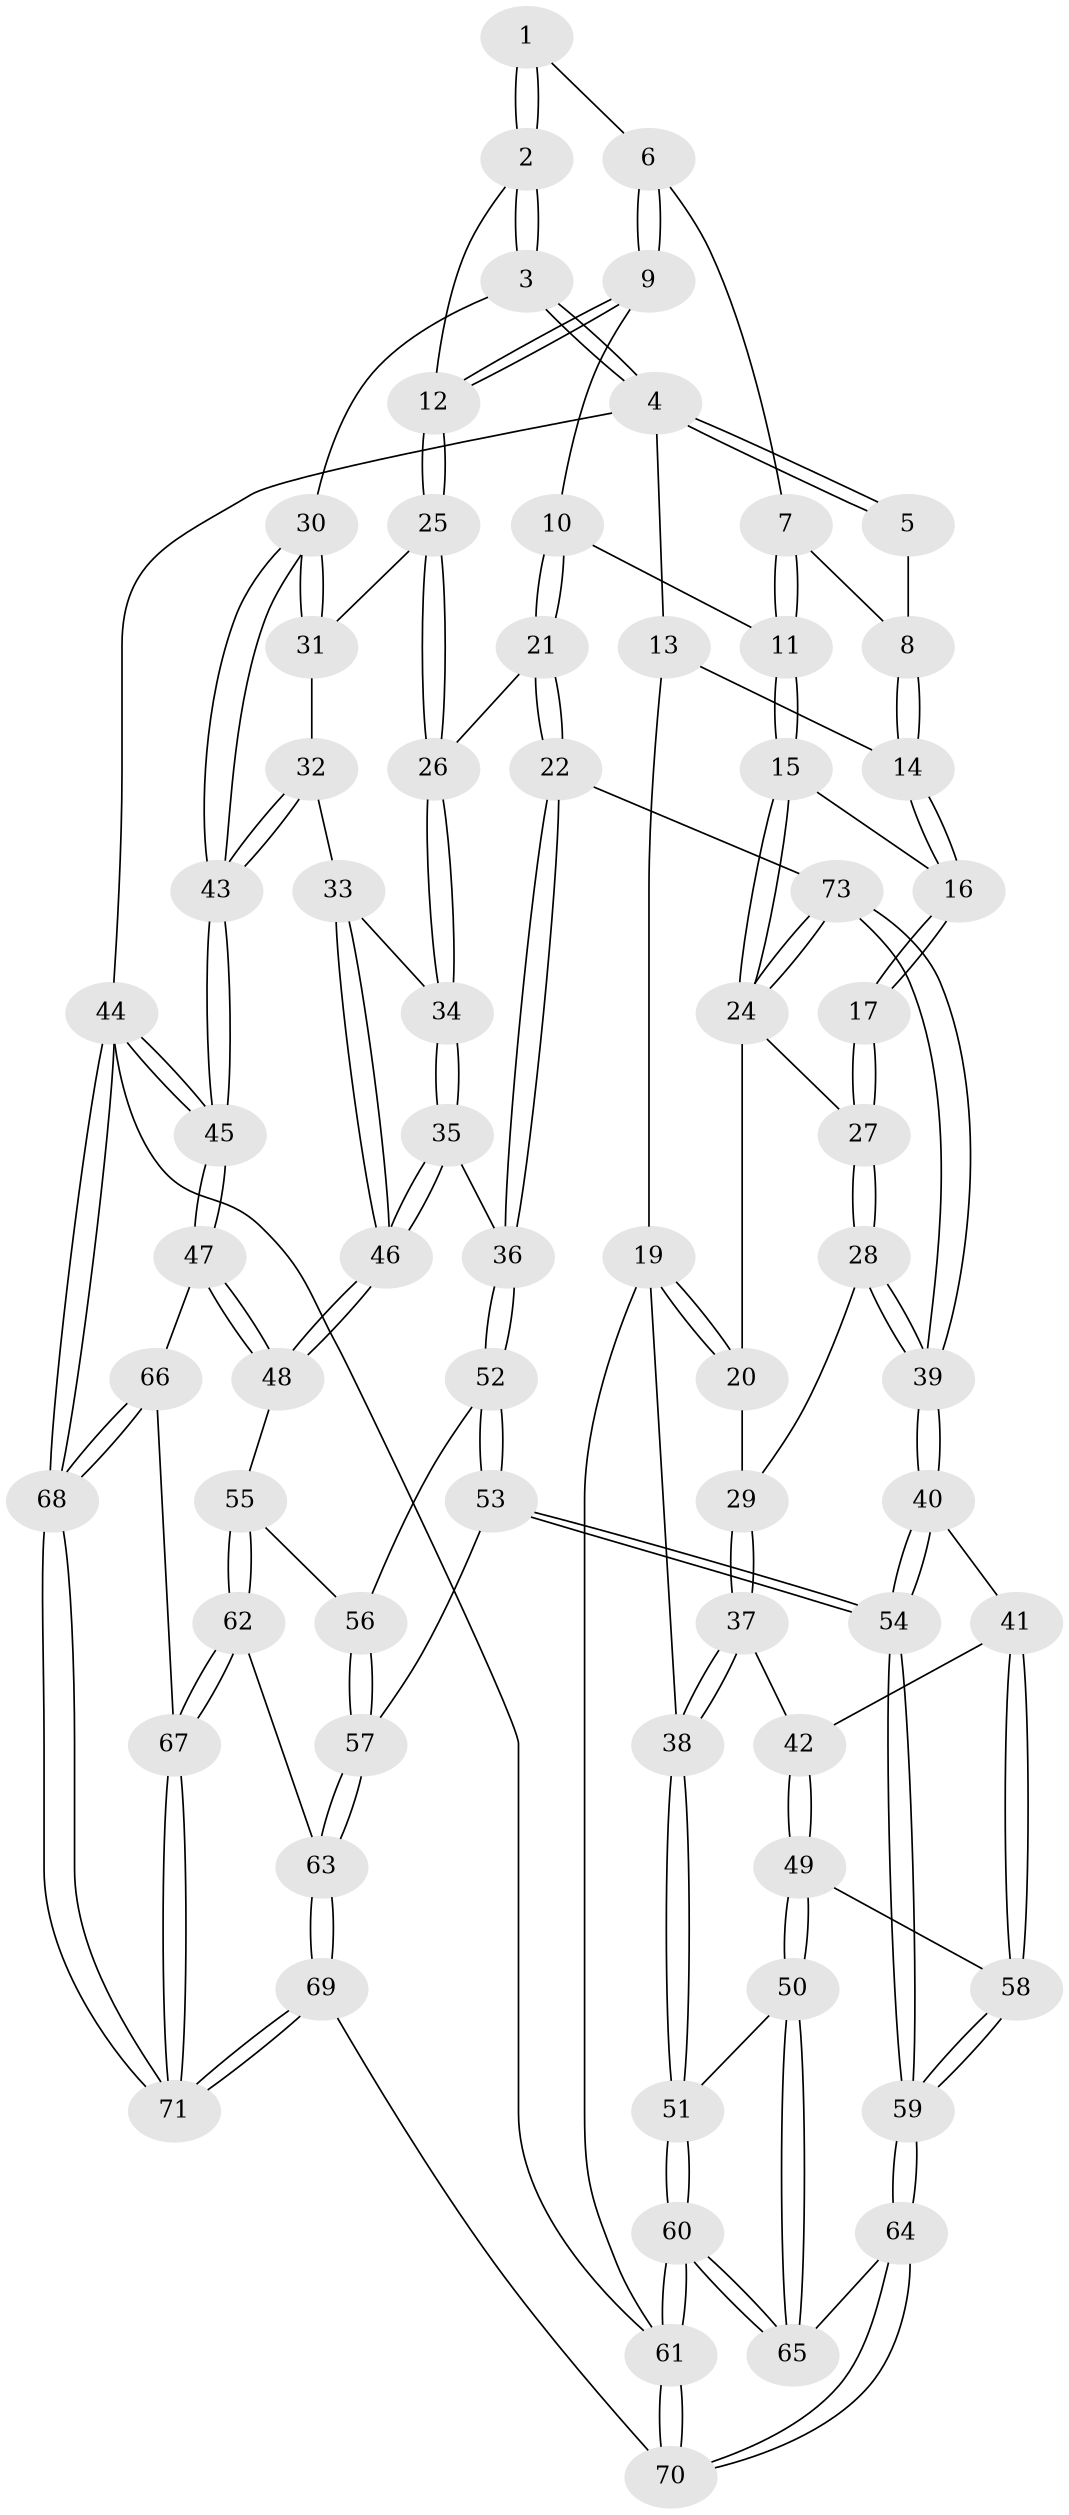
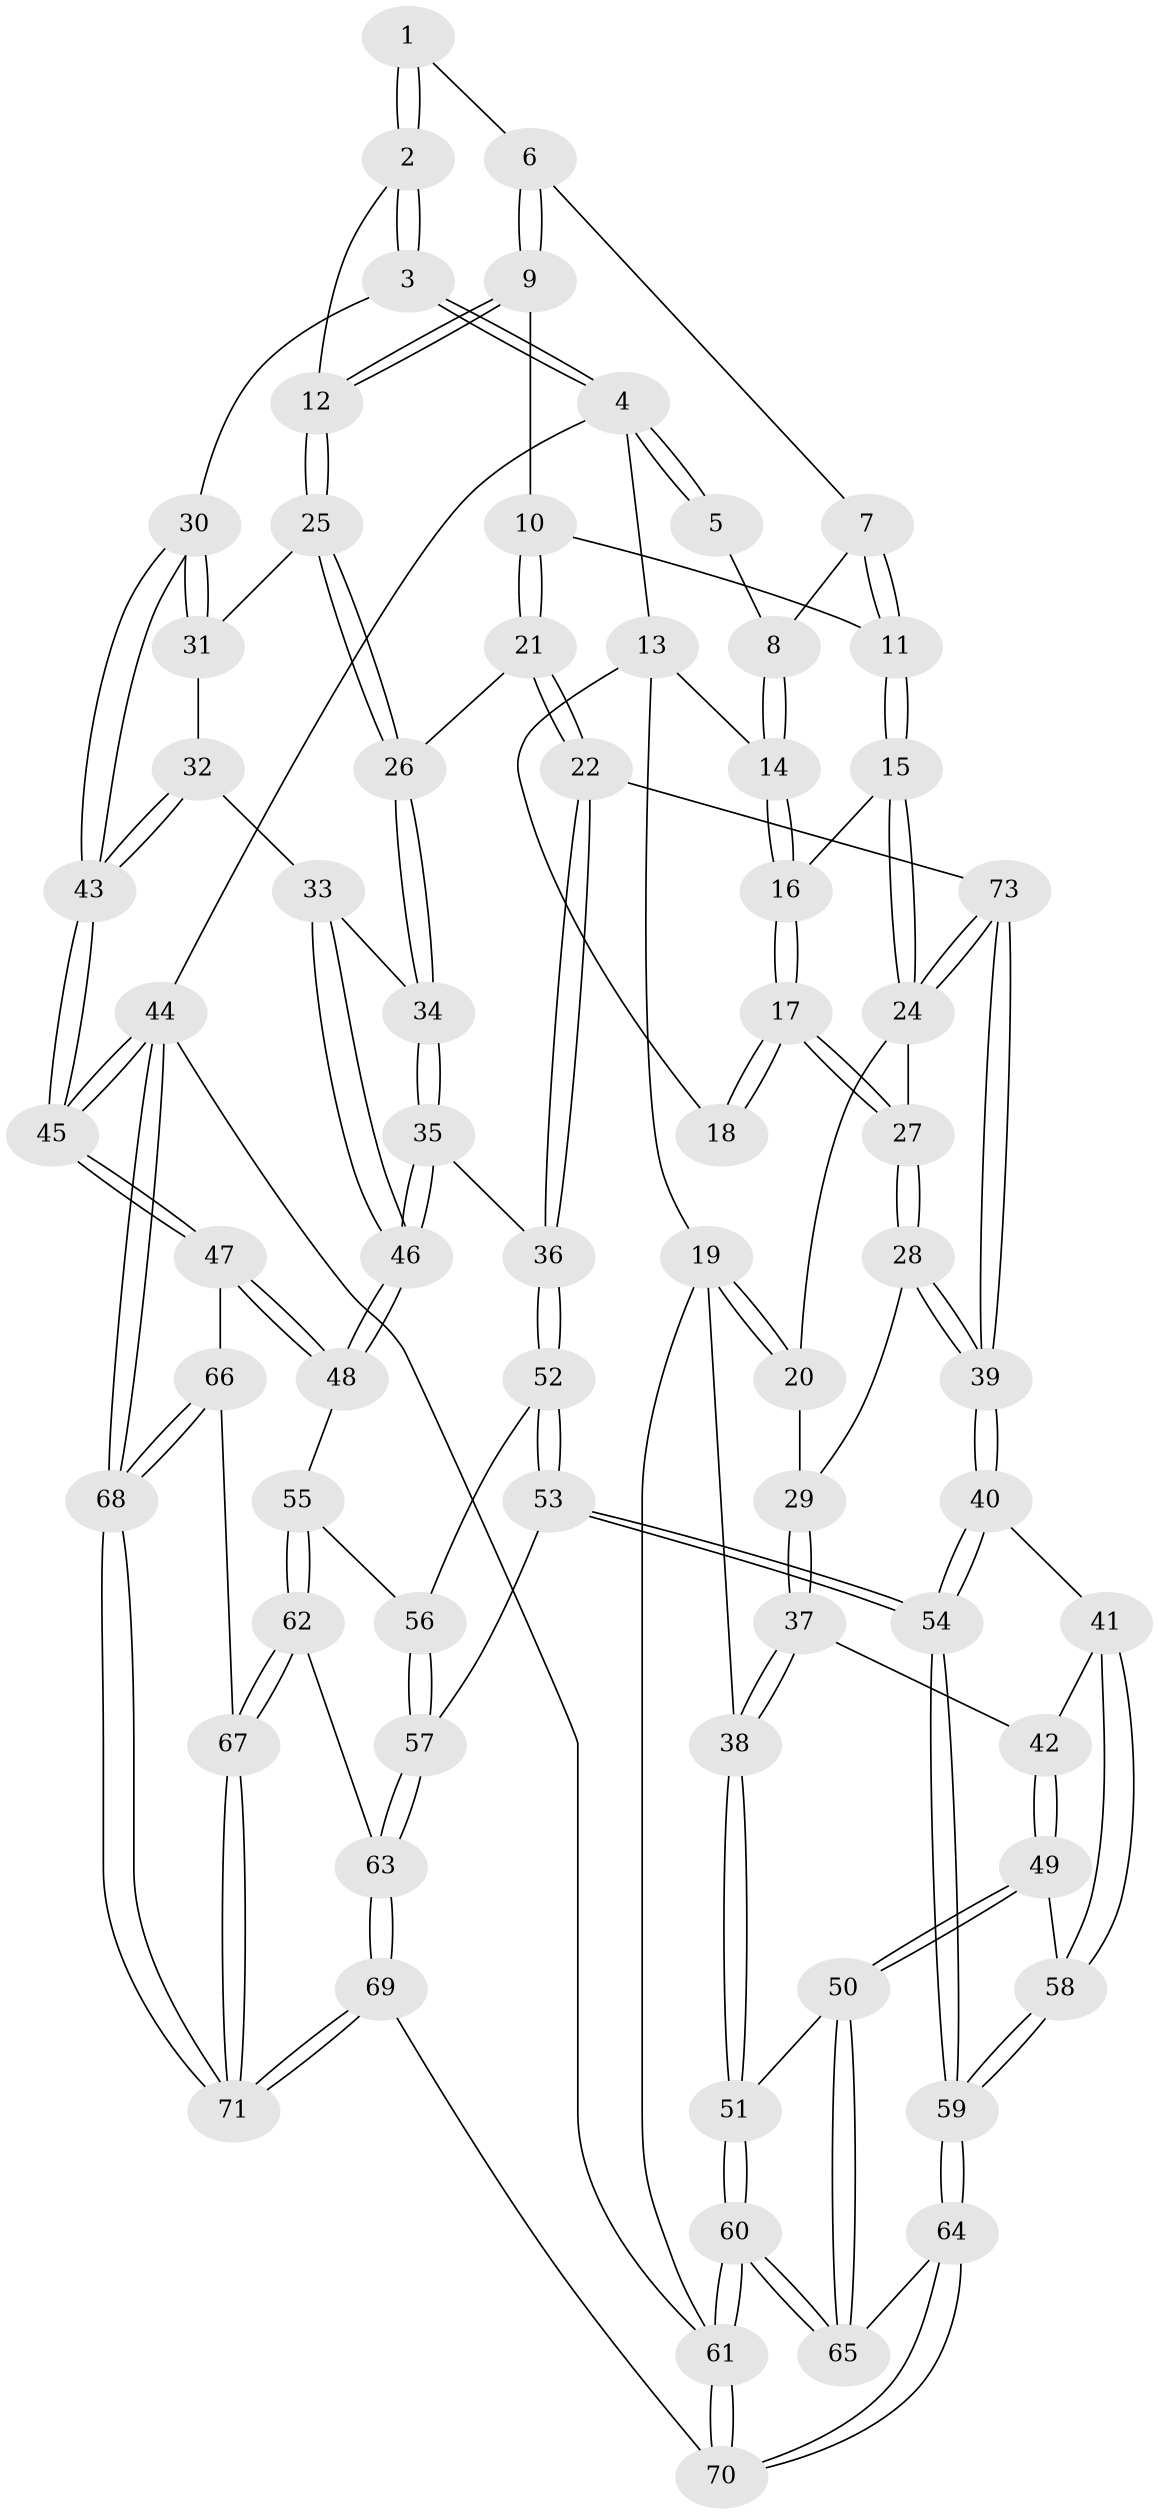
none -> (722, 1135)
